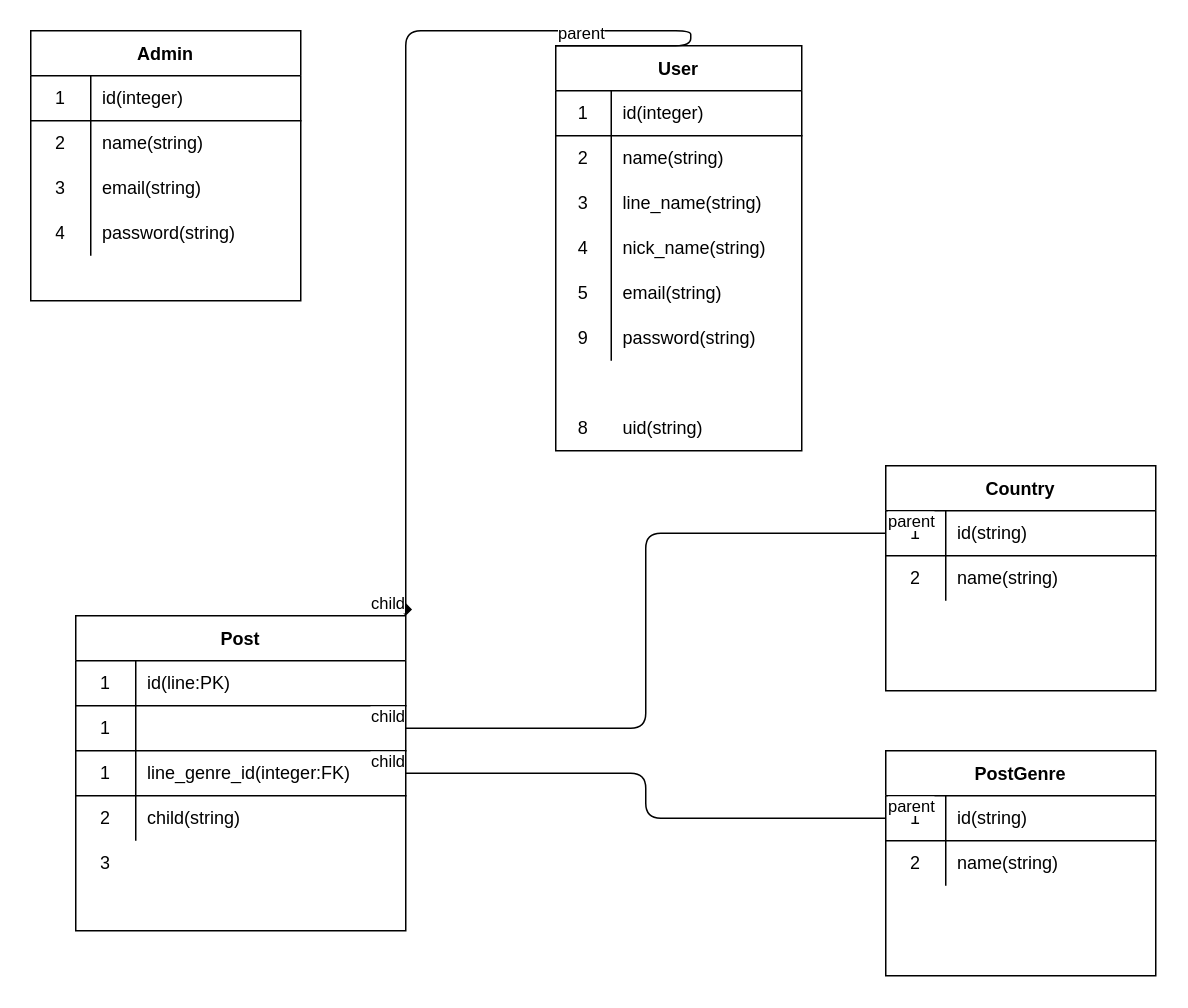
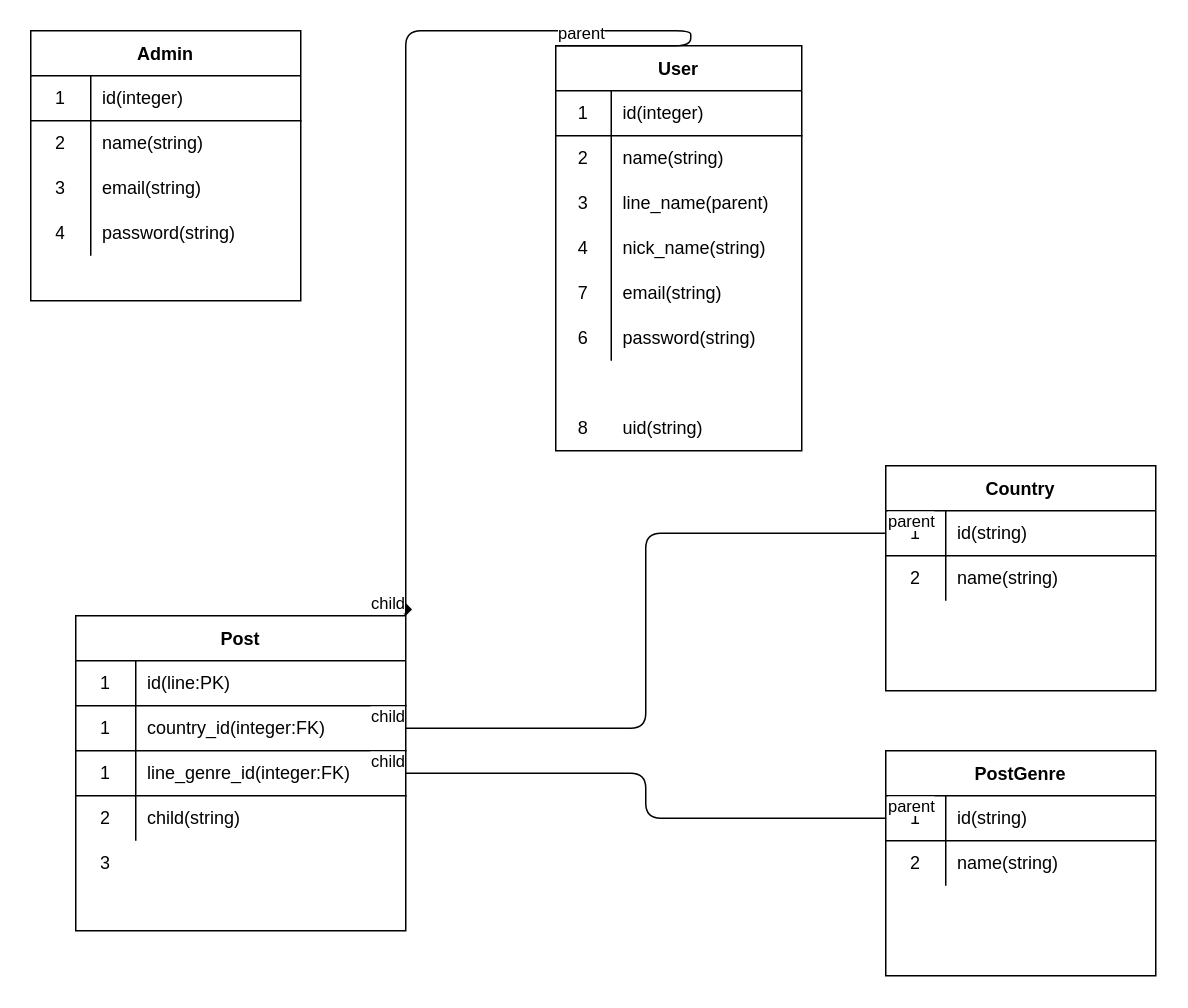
(702, 203) -> (704, 203)
(584, 293) -> (584, 293)
(584, 338) -> (584, 338)
none -> (271, 728)
